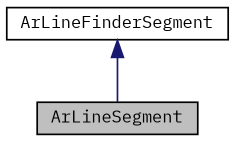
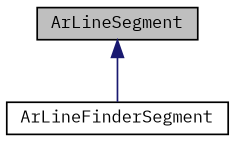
(117, 80) -> (117, 80)
